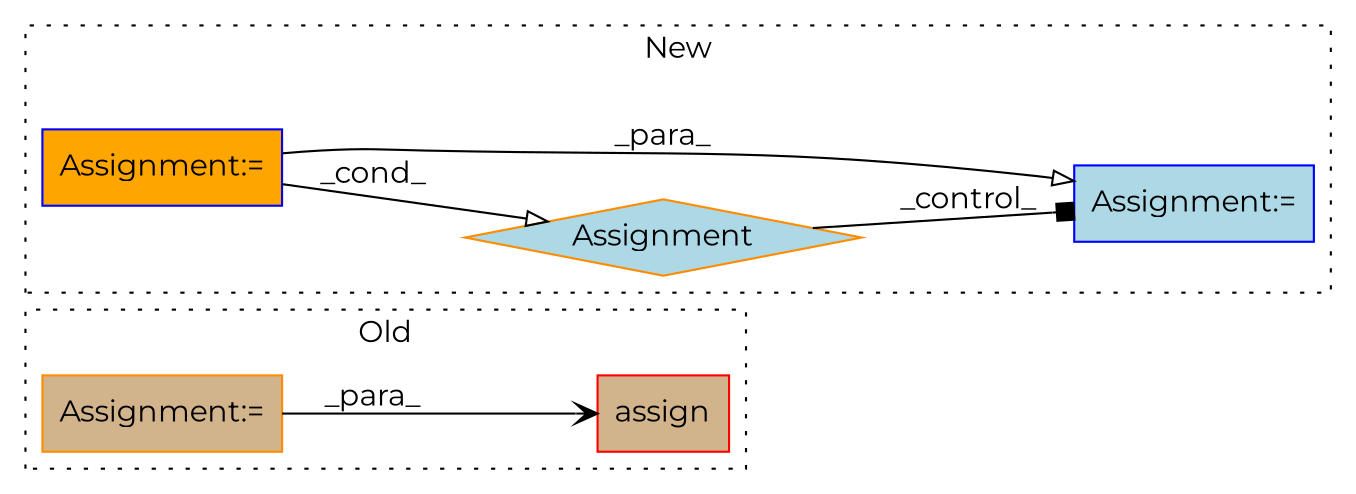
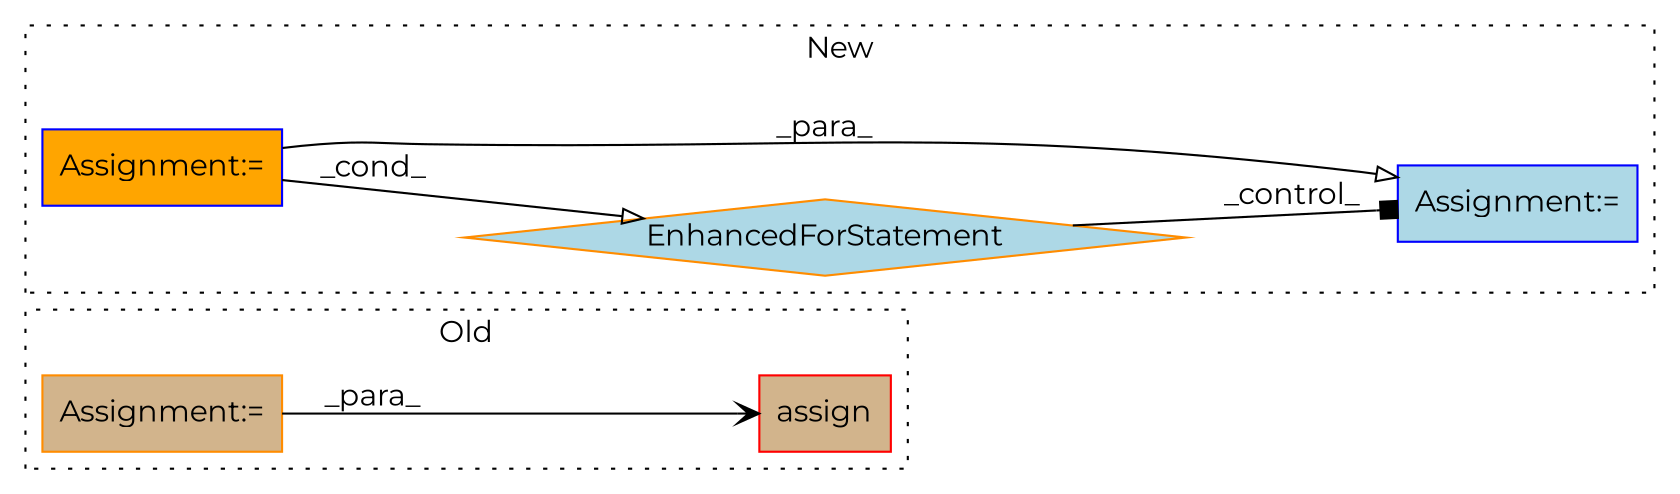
(663, 238) -> (825, 238)
